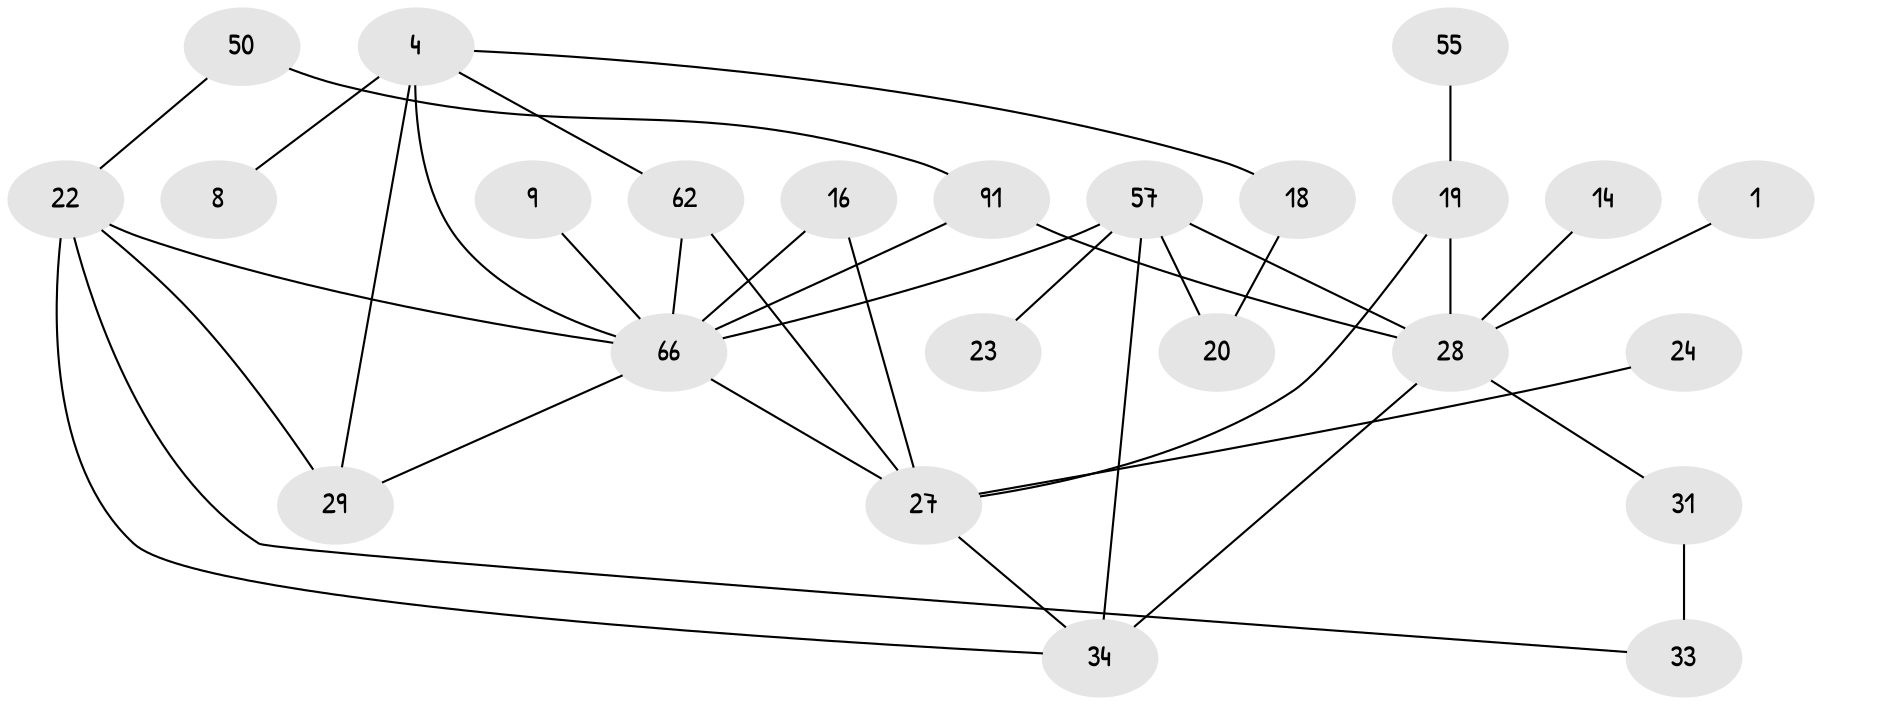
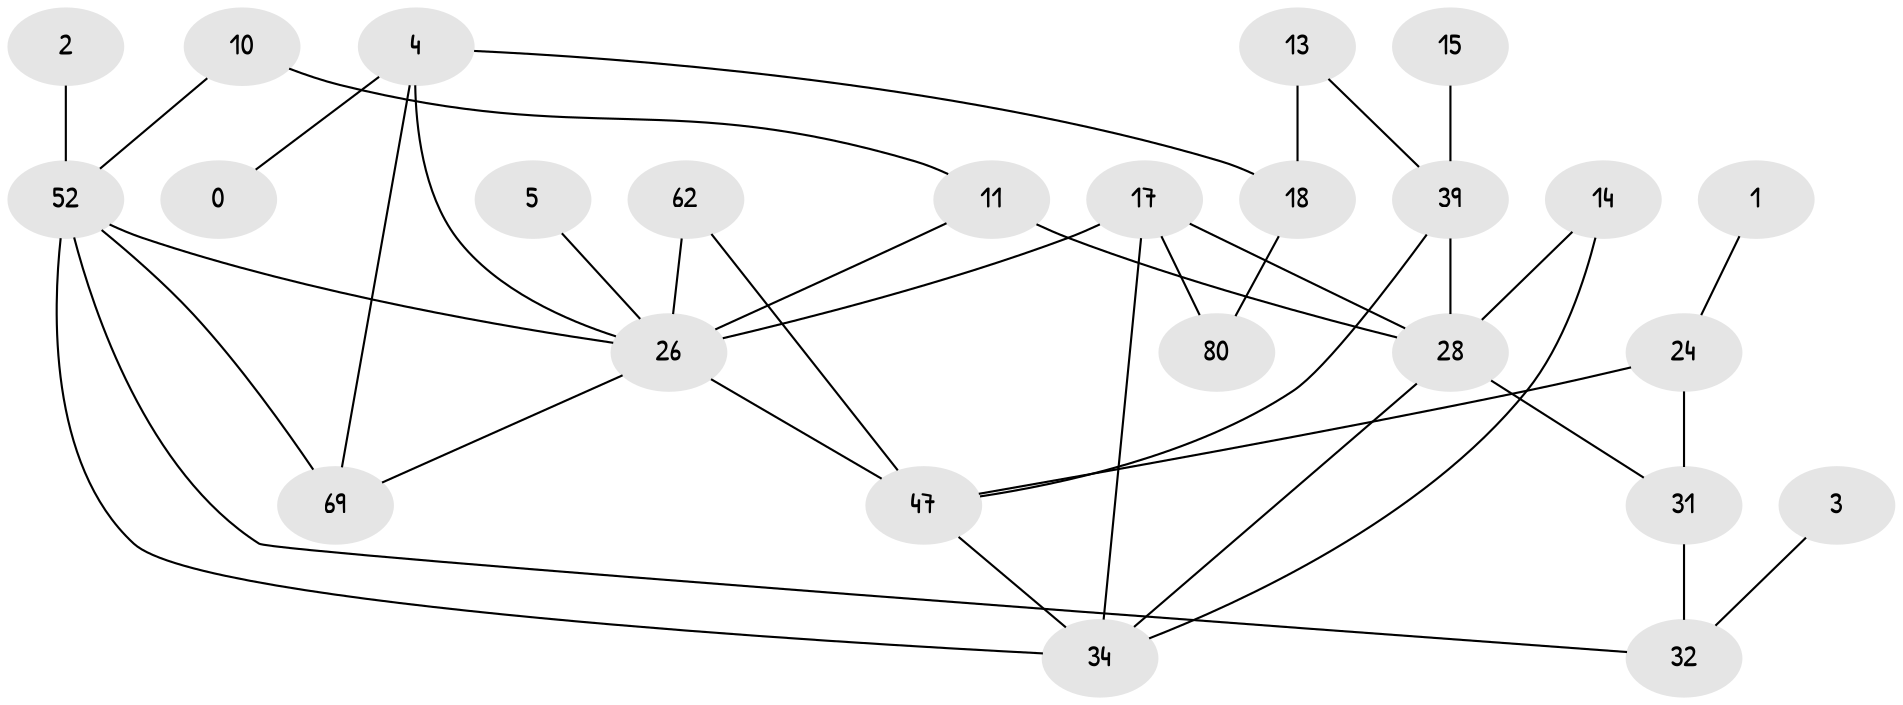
none -> (66, 47)
(242, 47) -> (242, 47)
none -> (1298, 47)
(1450, 47) -> (1450, 47)
(564, 131) -> none
(66, 200) -> (66, 200)
(219, 200) -> (219, 200)
(533, 200) -> (533, 200)
(839, 200) -> none
(992, 200) -> (992, 200)
(1145, 200) -> (1145, 200)
(1450, 200) -> (1450, 200)
(1603, 276) -> (1720, 276)
(669, 353) -> (669, 353)
(983, 353) -> none
(1217, 353) -> (1217, 353)
none -> (1684, 429)
none -> (1423, 489)
(336, 505) -> (336, 505)
(924, 505) -> (924, 505)
none -> (1837, 505)
(1684, 658) -> (1684, 658)
